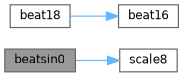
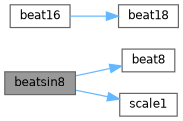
(88, 16) -> (88, 16)
(40, 60) -> (40, 83)
none -> (148, 60)
(148, 60) -> (148, 105)
